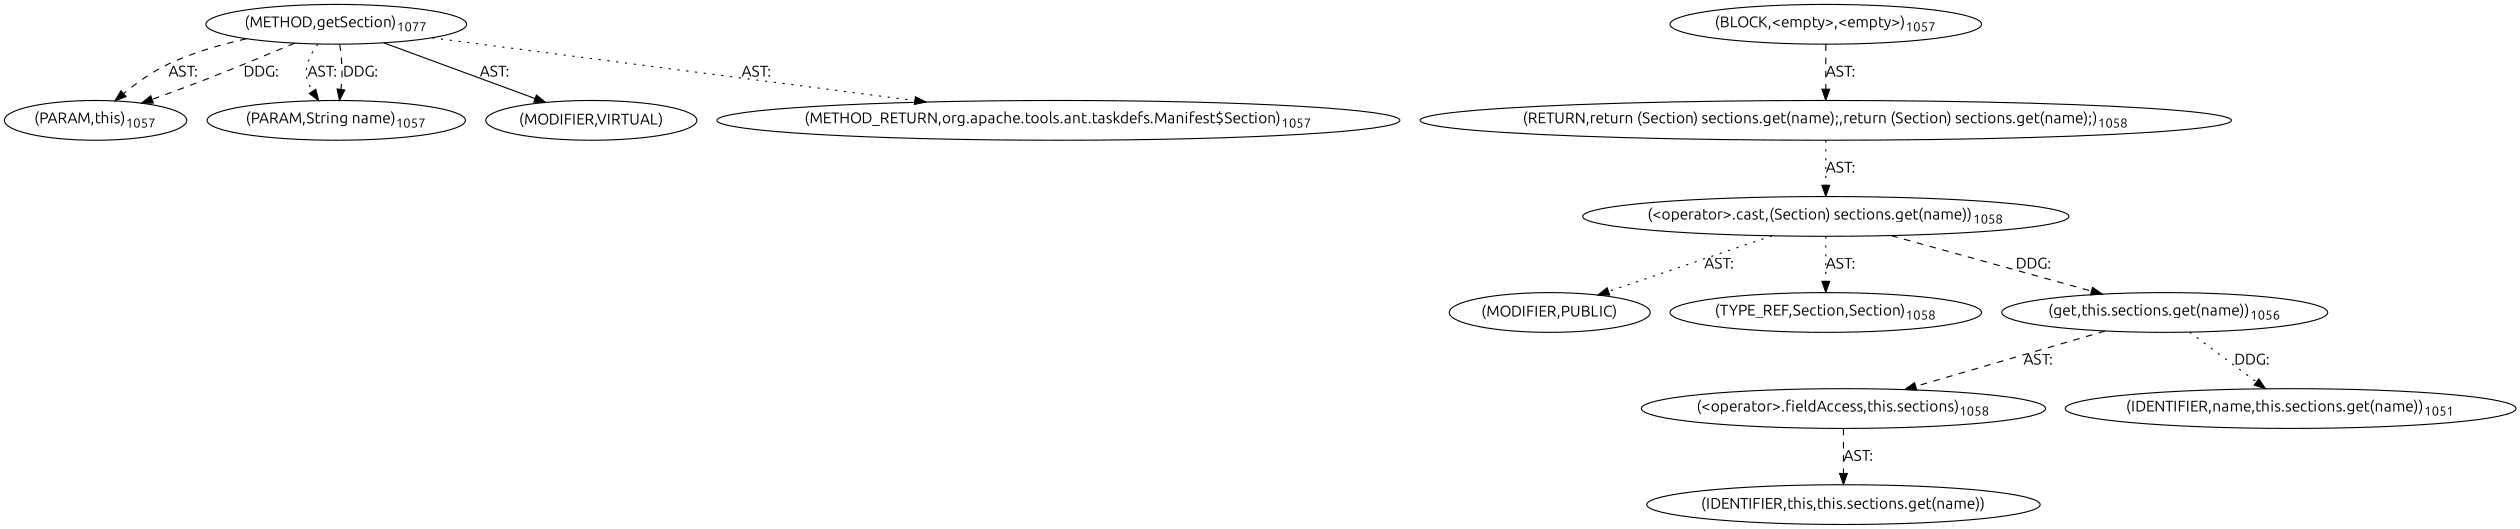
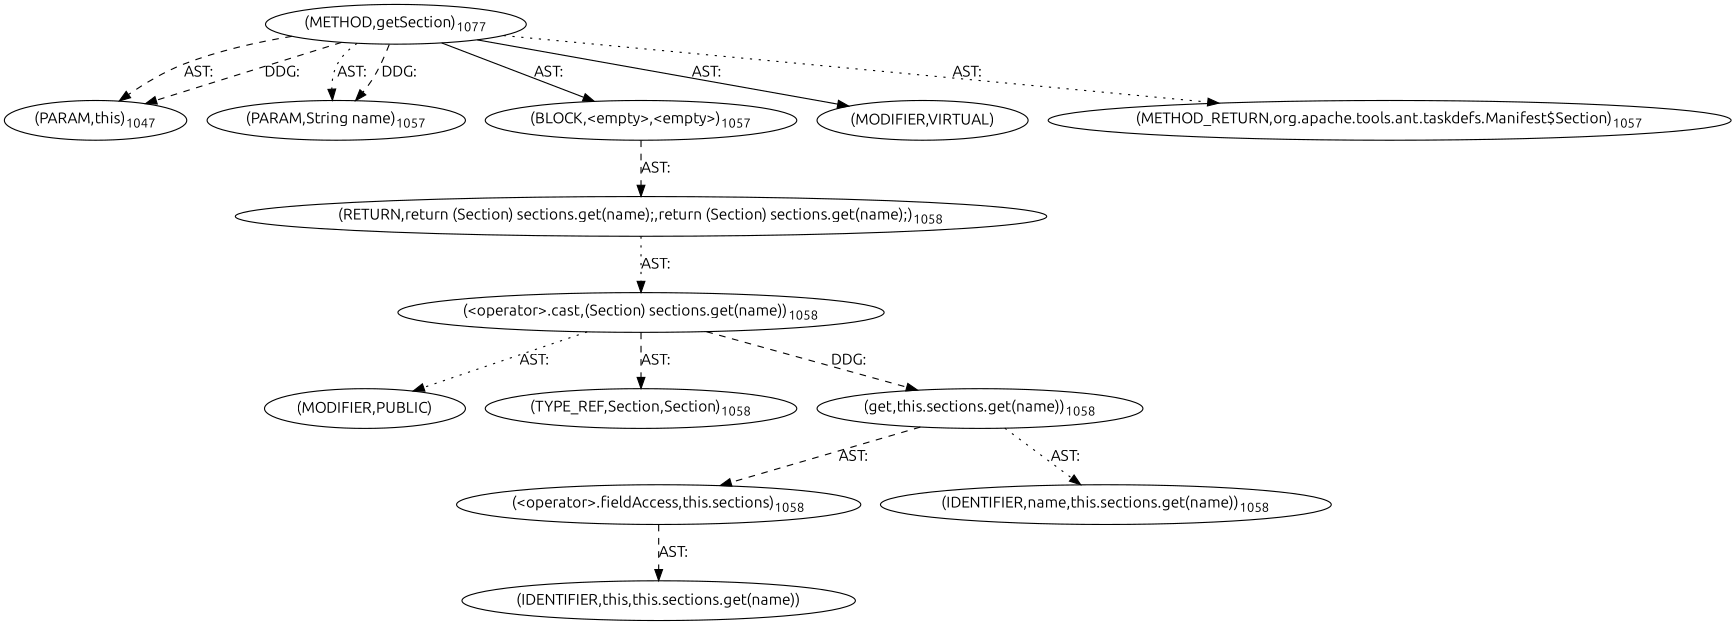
none -> (513, 70)
(141, 119) -> (141, 119)
(1826, 259) -> (641, 355)
(2266, 311) -> (1081, 407)
(2254, 361) -> (1068, 457)
(2440, 407) -> (1255, 503)
